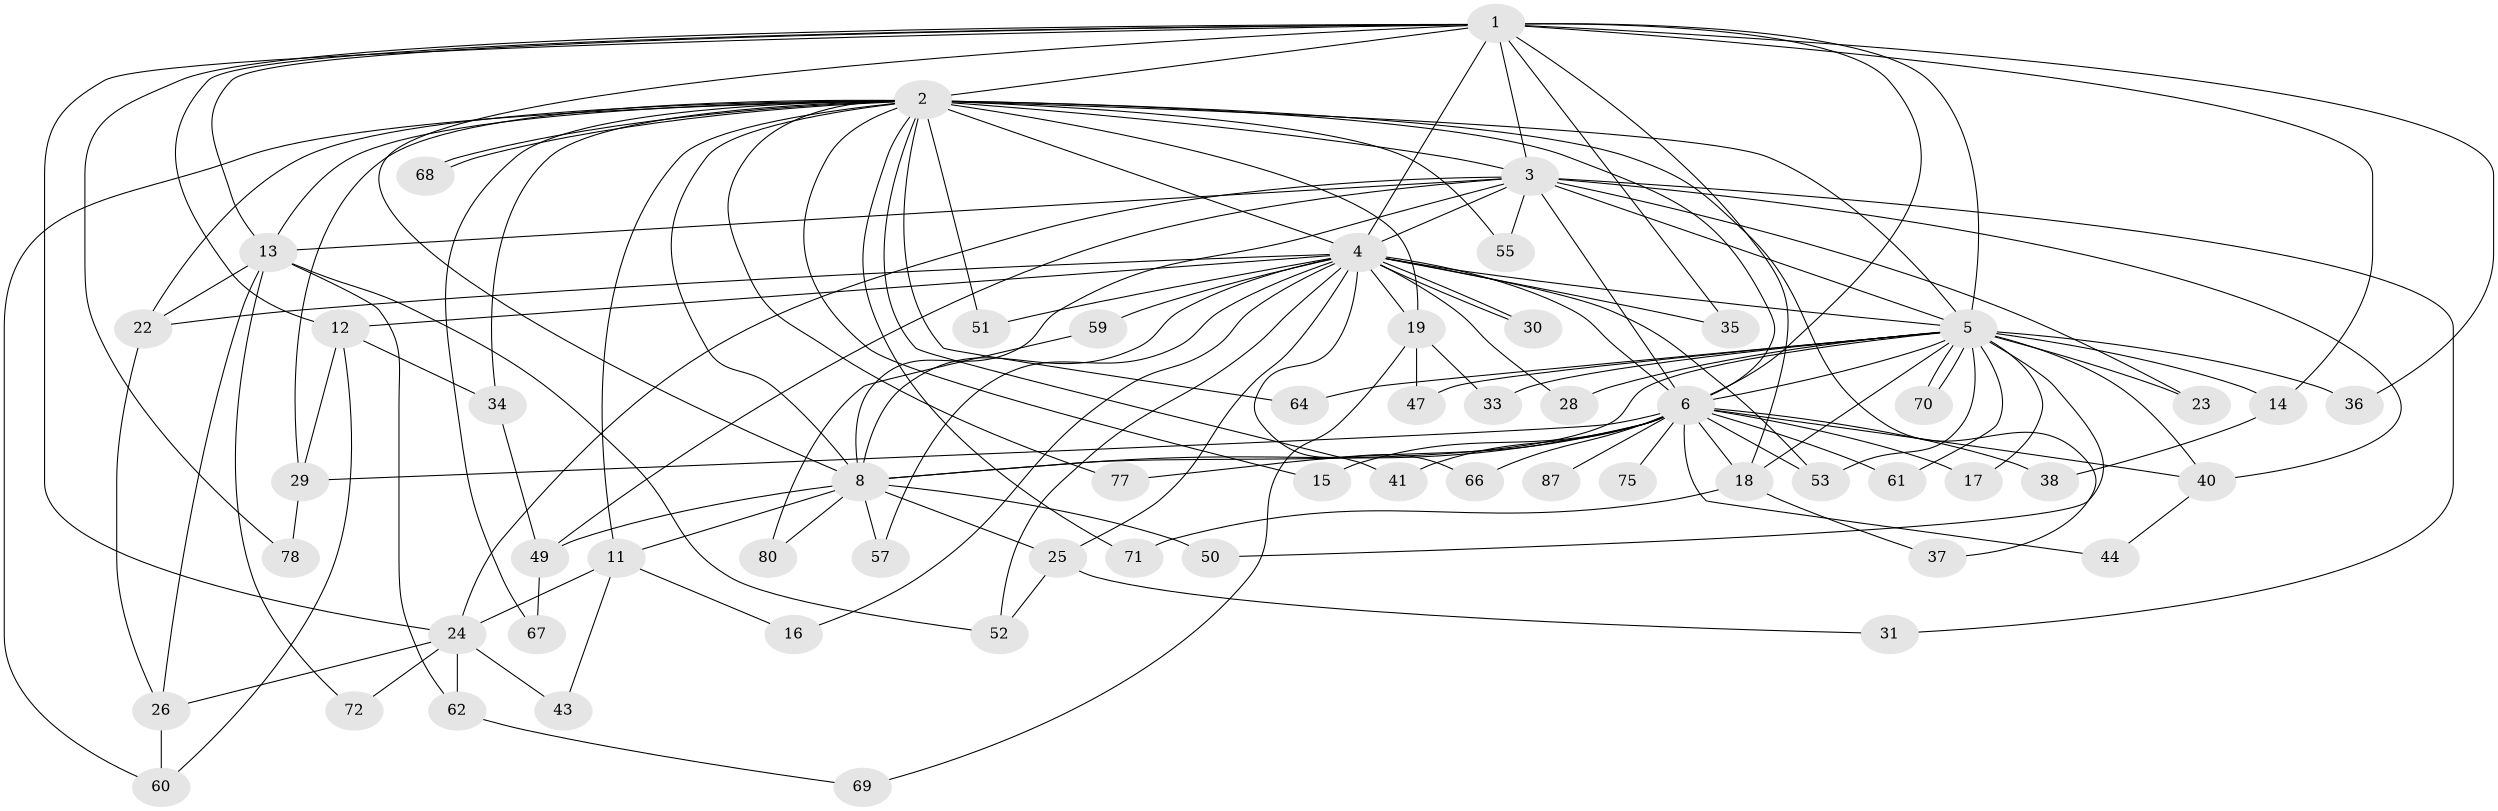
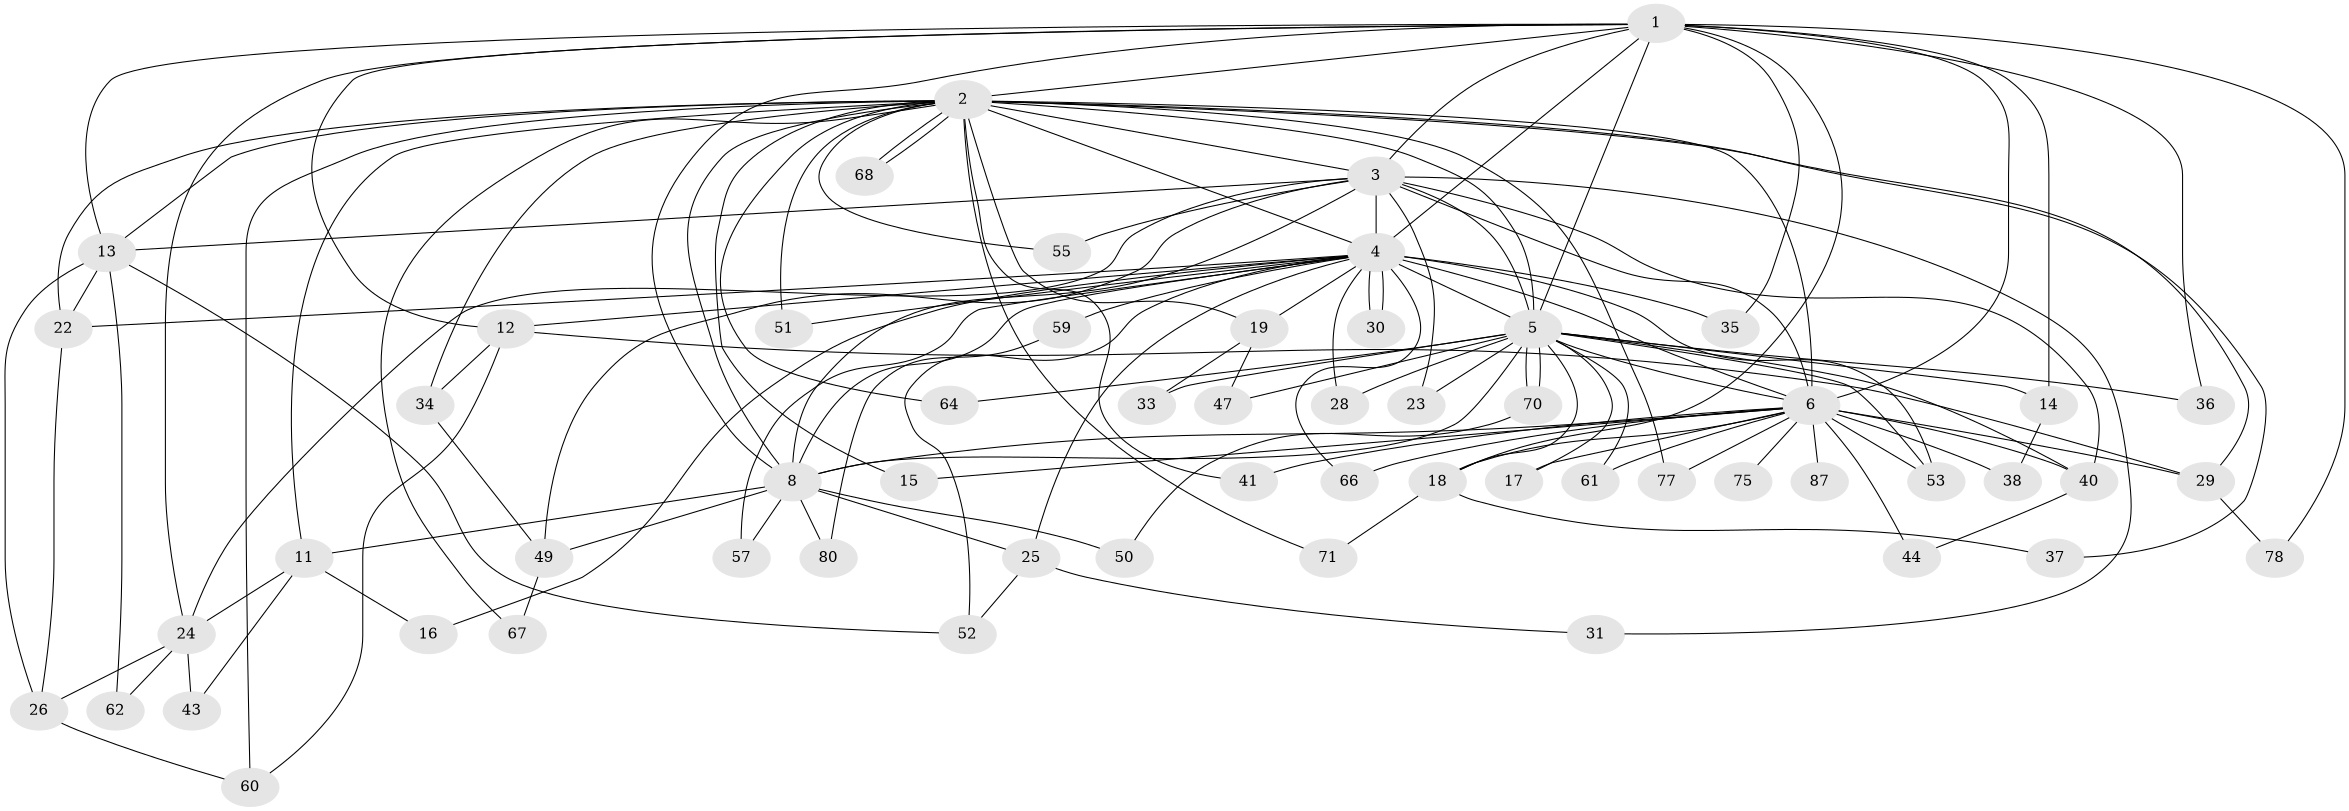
(1771, 535) -> (1264, 442)
(354, 711) -> none
(863, 787) -> none
